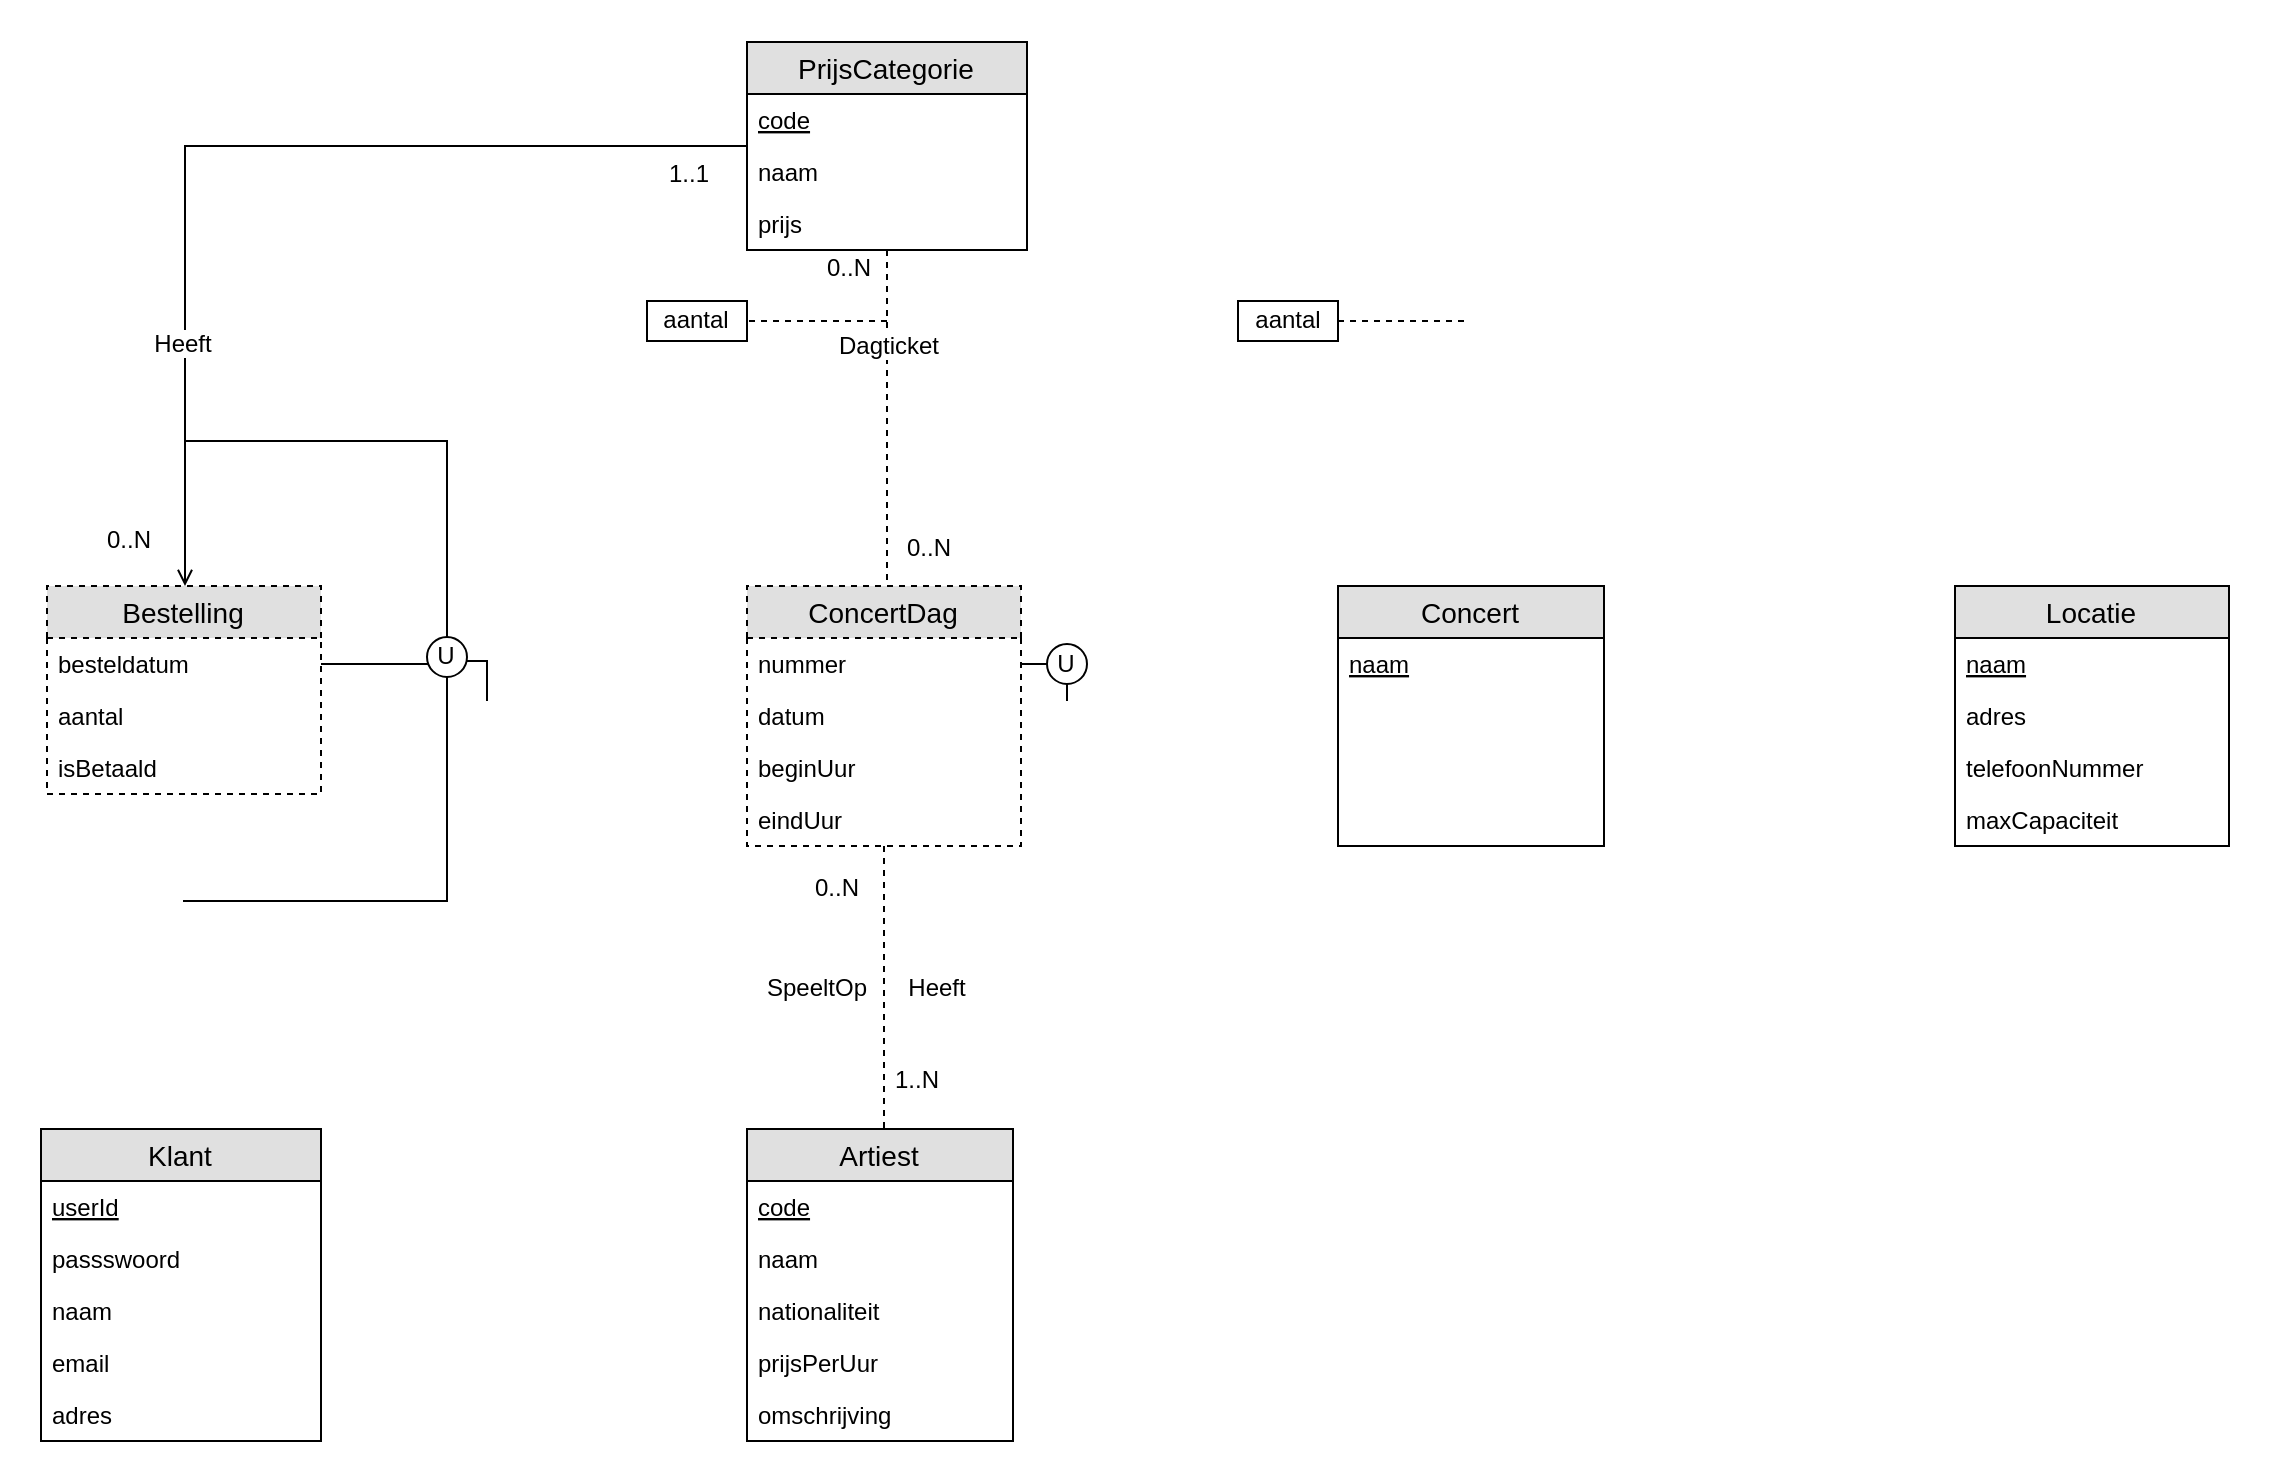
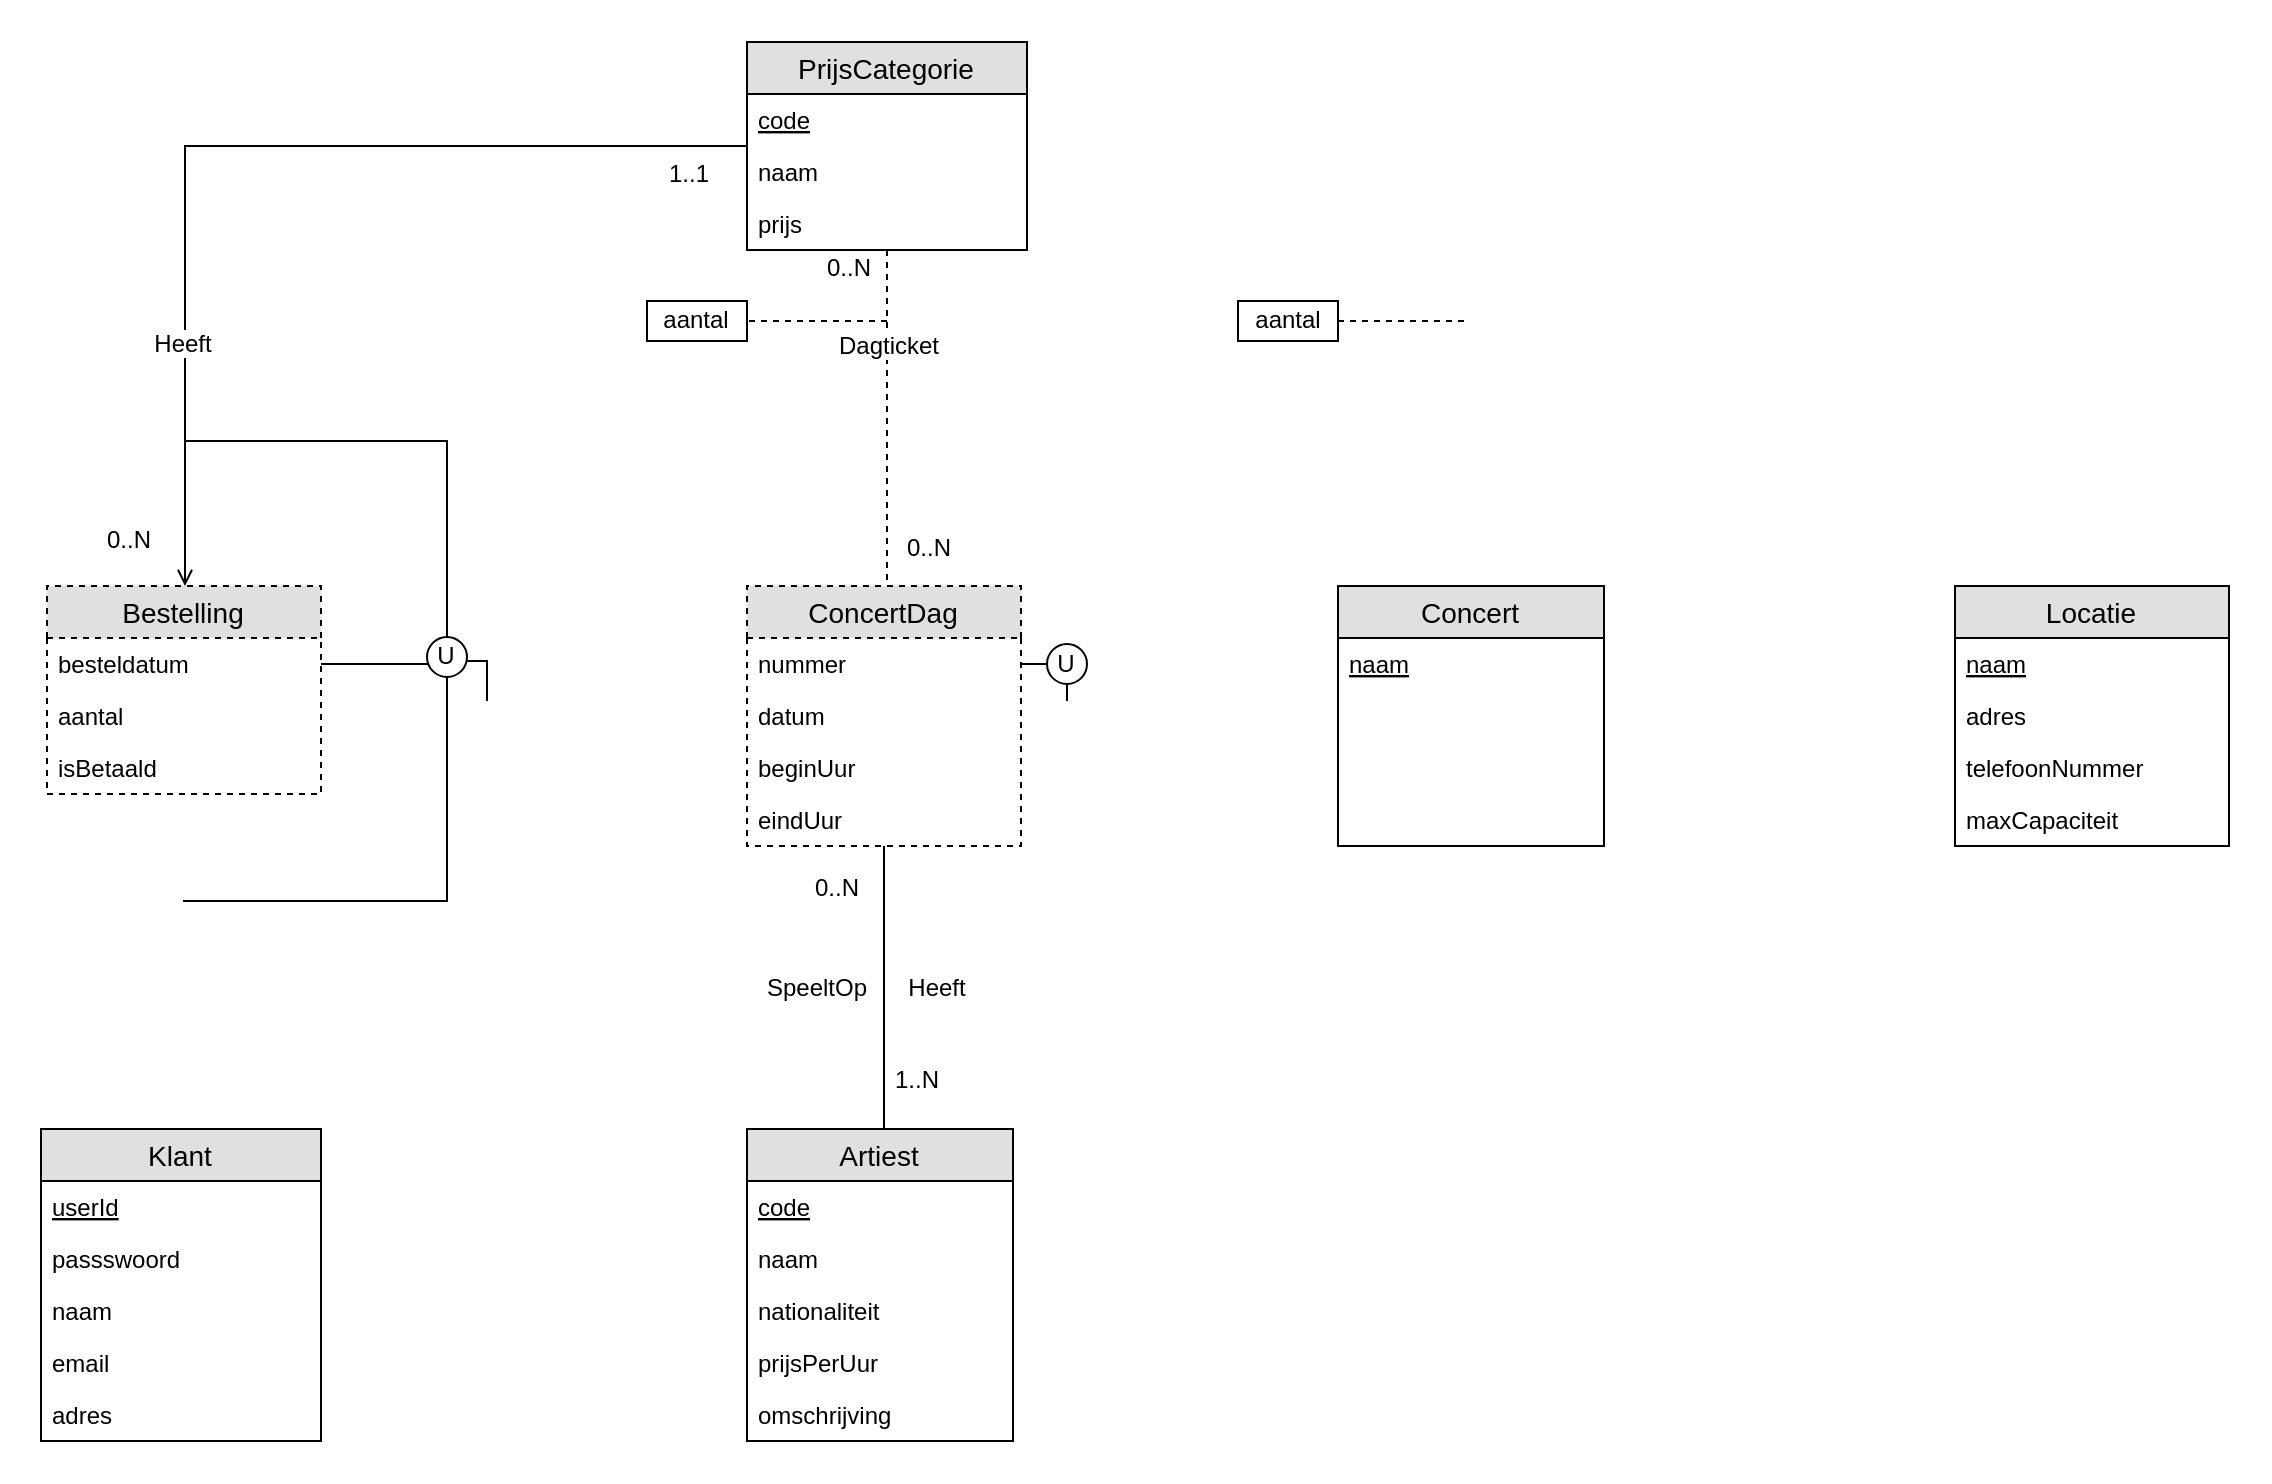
(884, 986) -> (884, 986)
